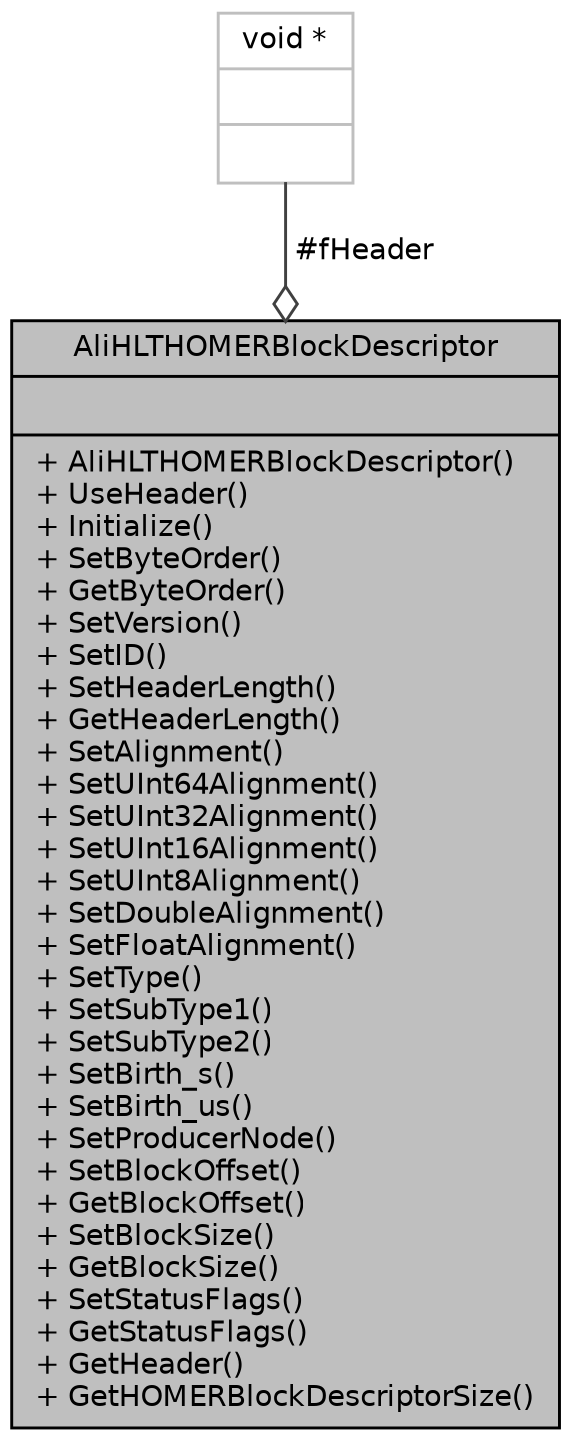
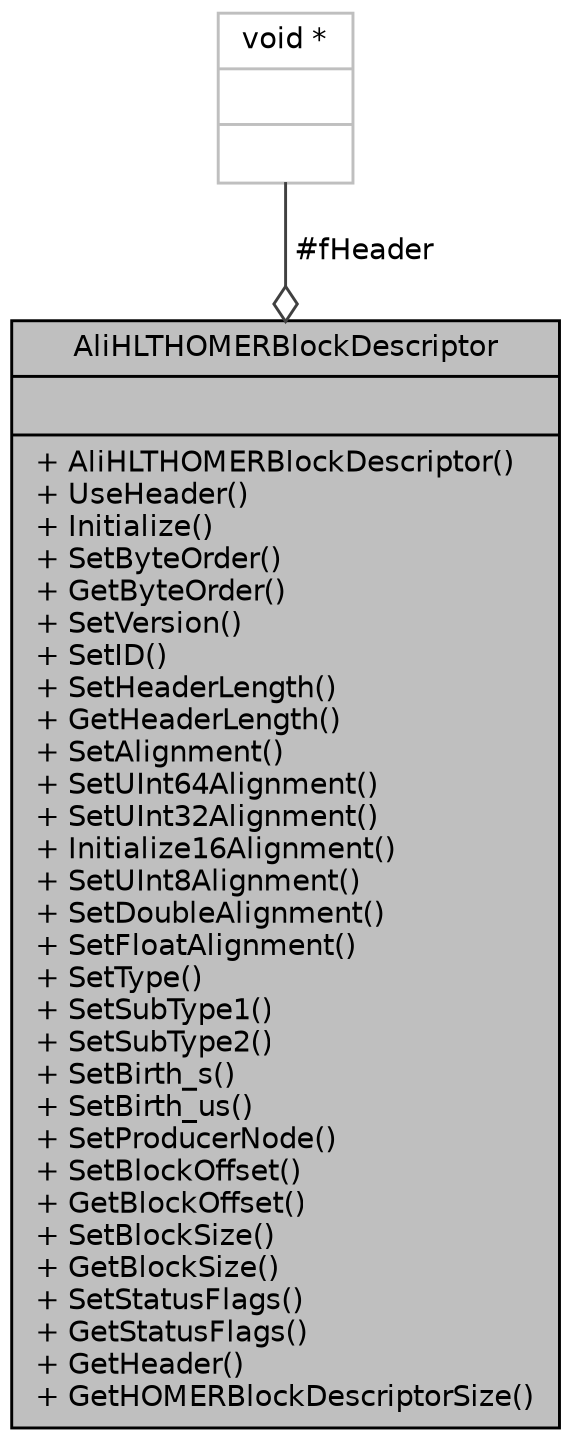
(208, 849) -> (217, 849)
